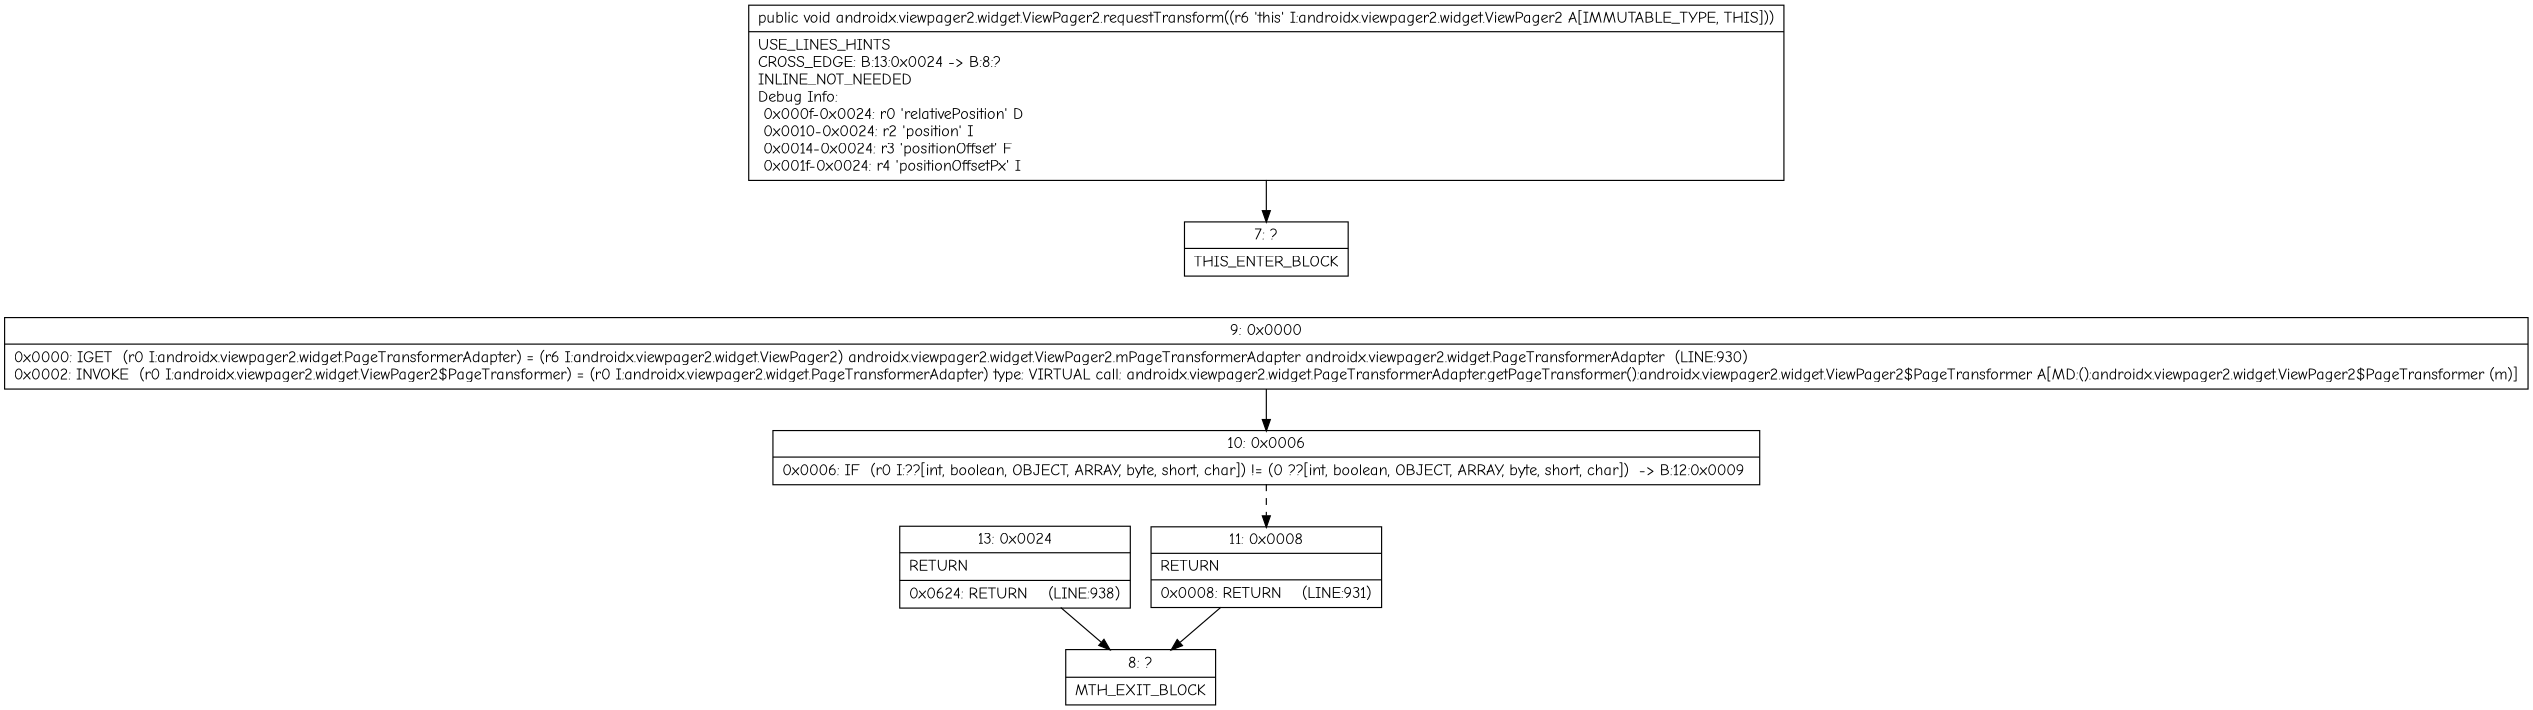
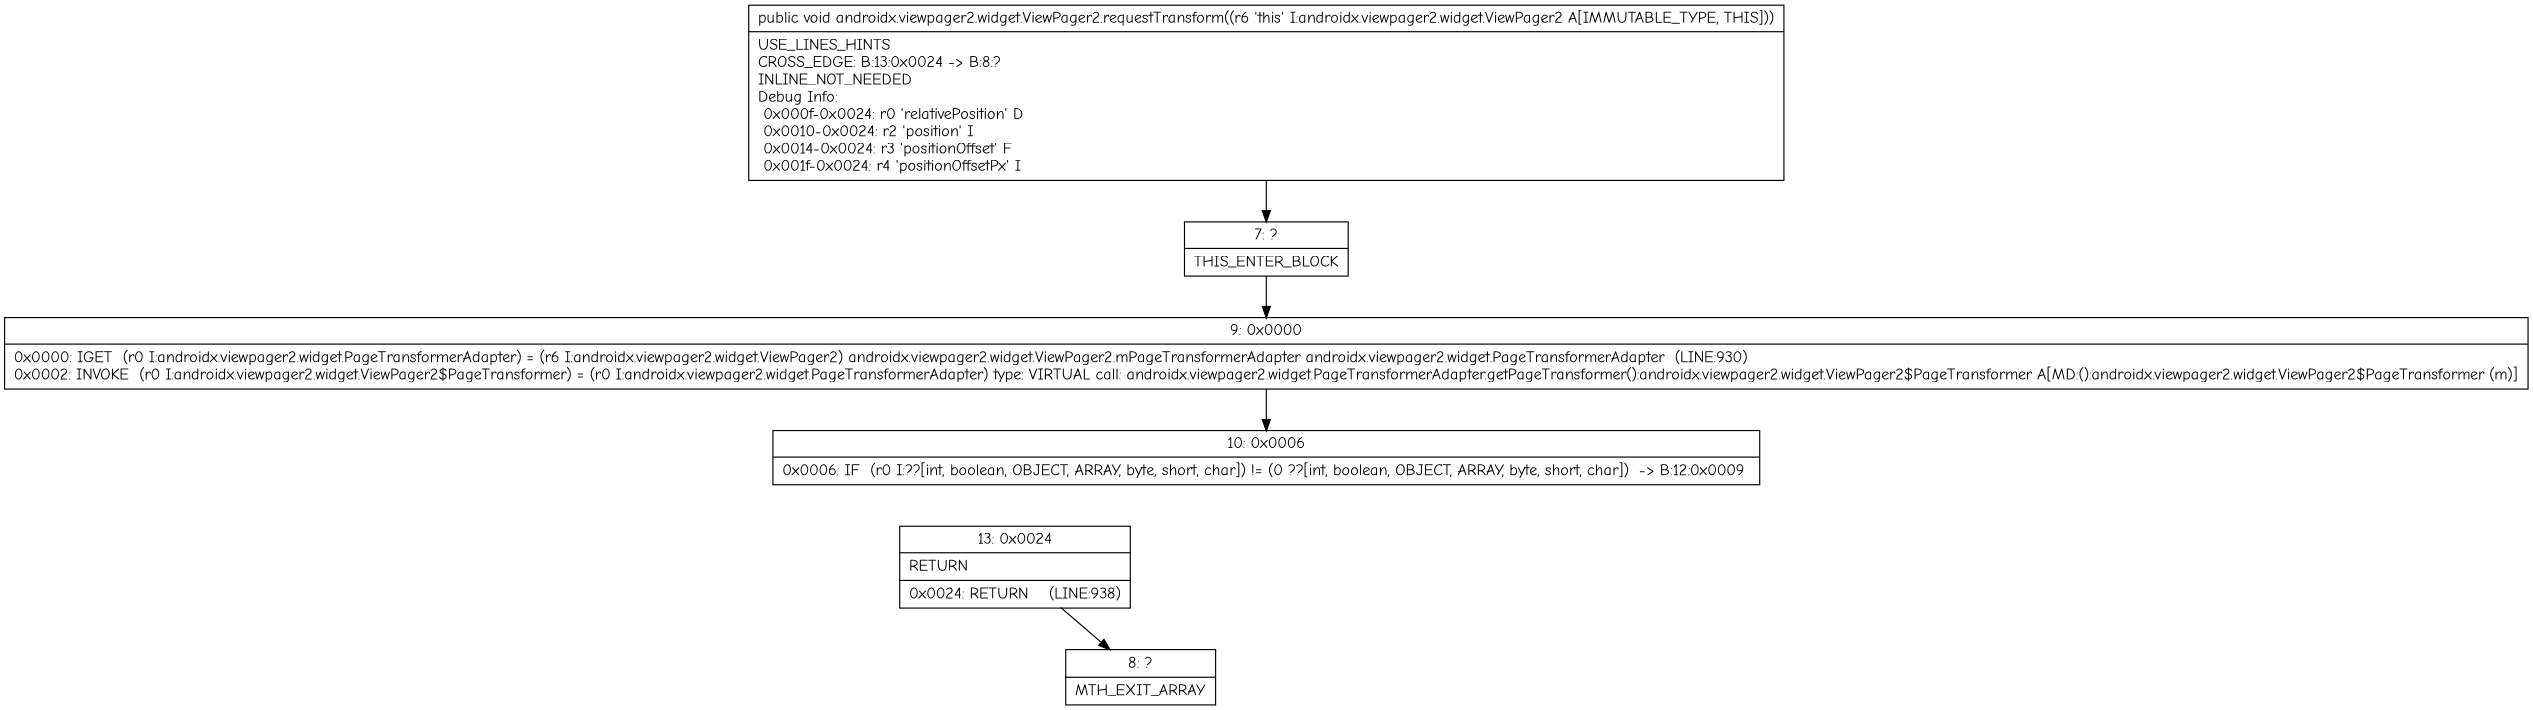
none -> (1266, 291)
(1266, 567) -> none
(1015, 594) -> (1015, 594)
(1141, 691) -> (1141, 691)
